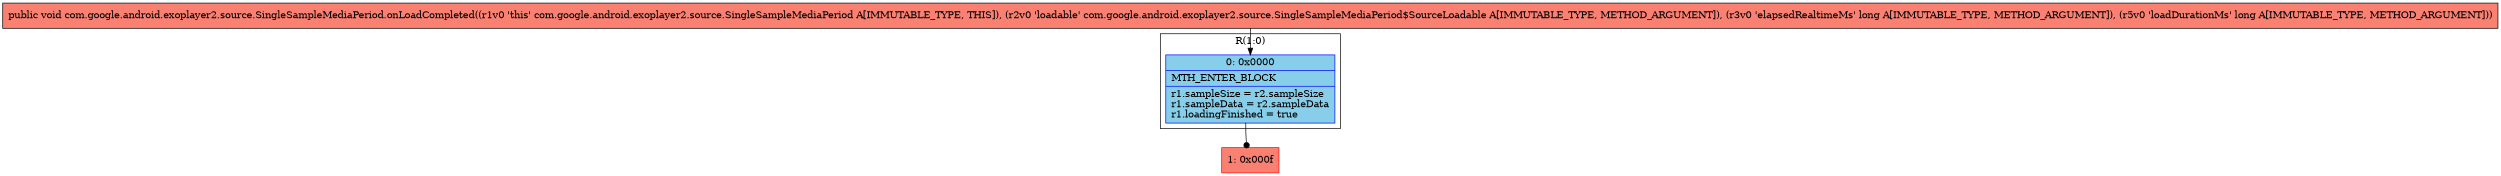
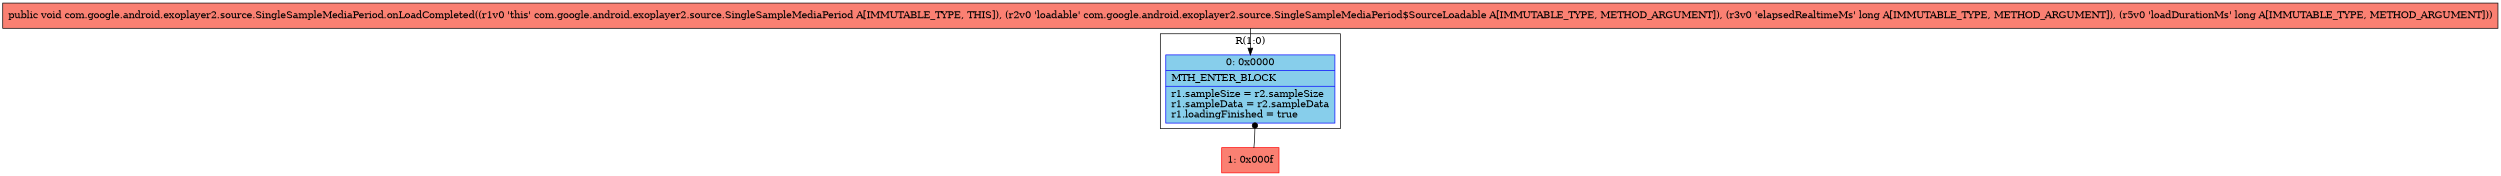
(1246, 133) -> (1255, 138)
